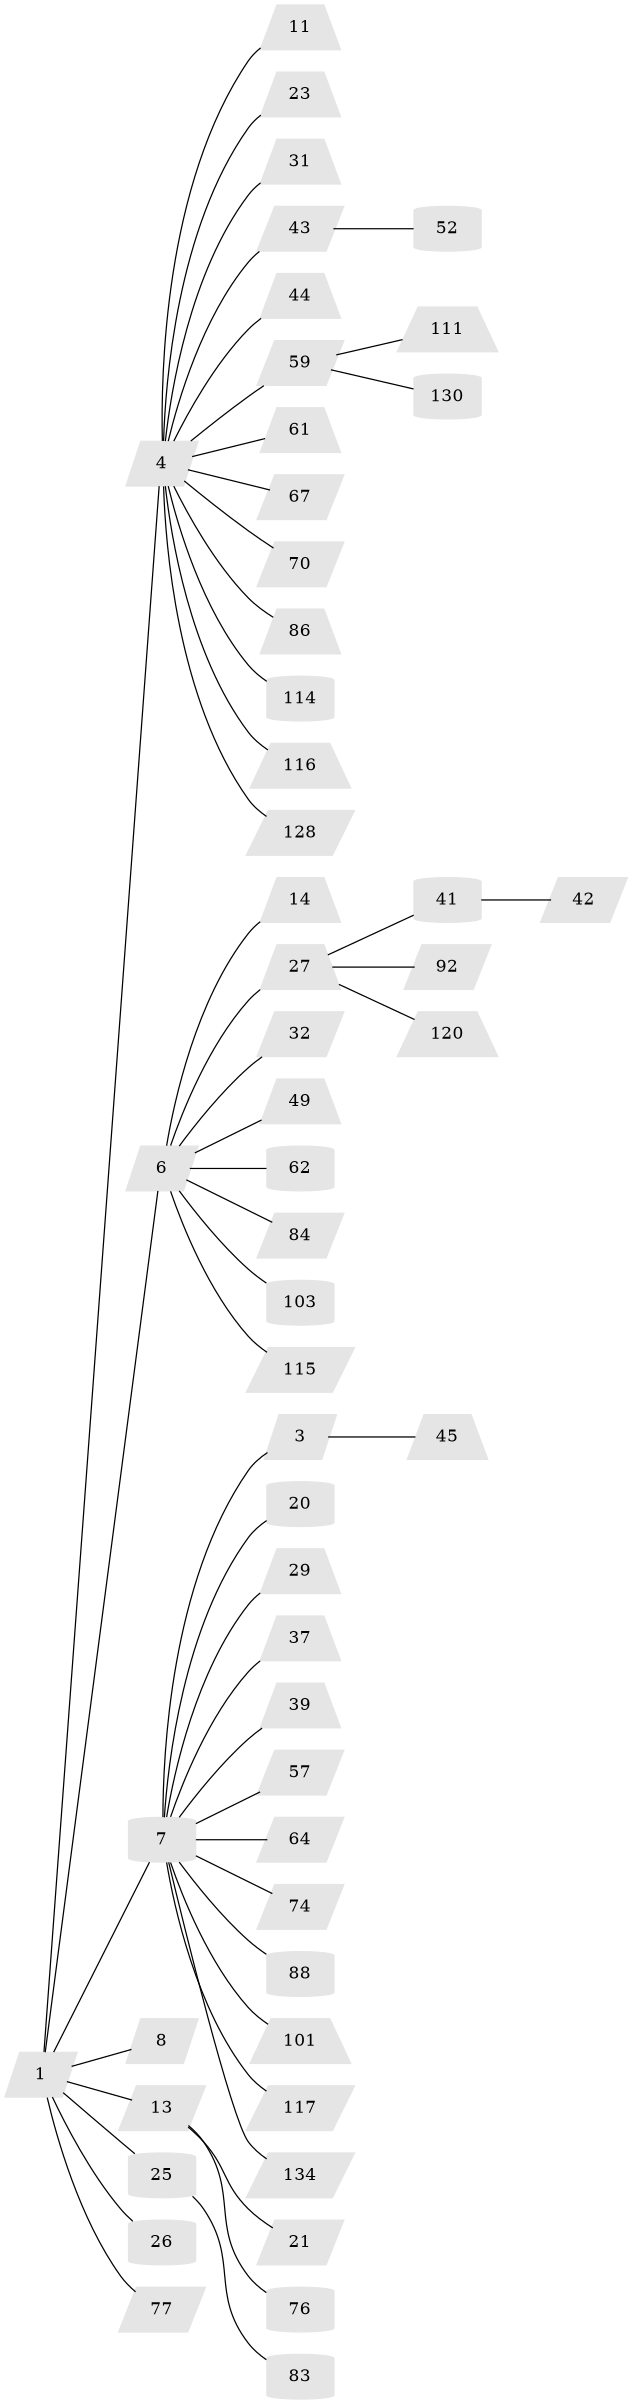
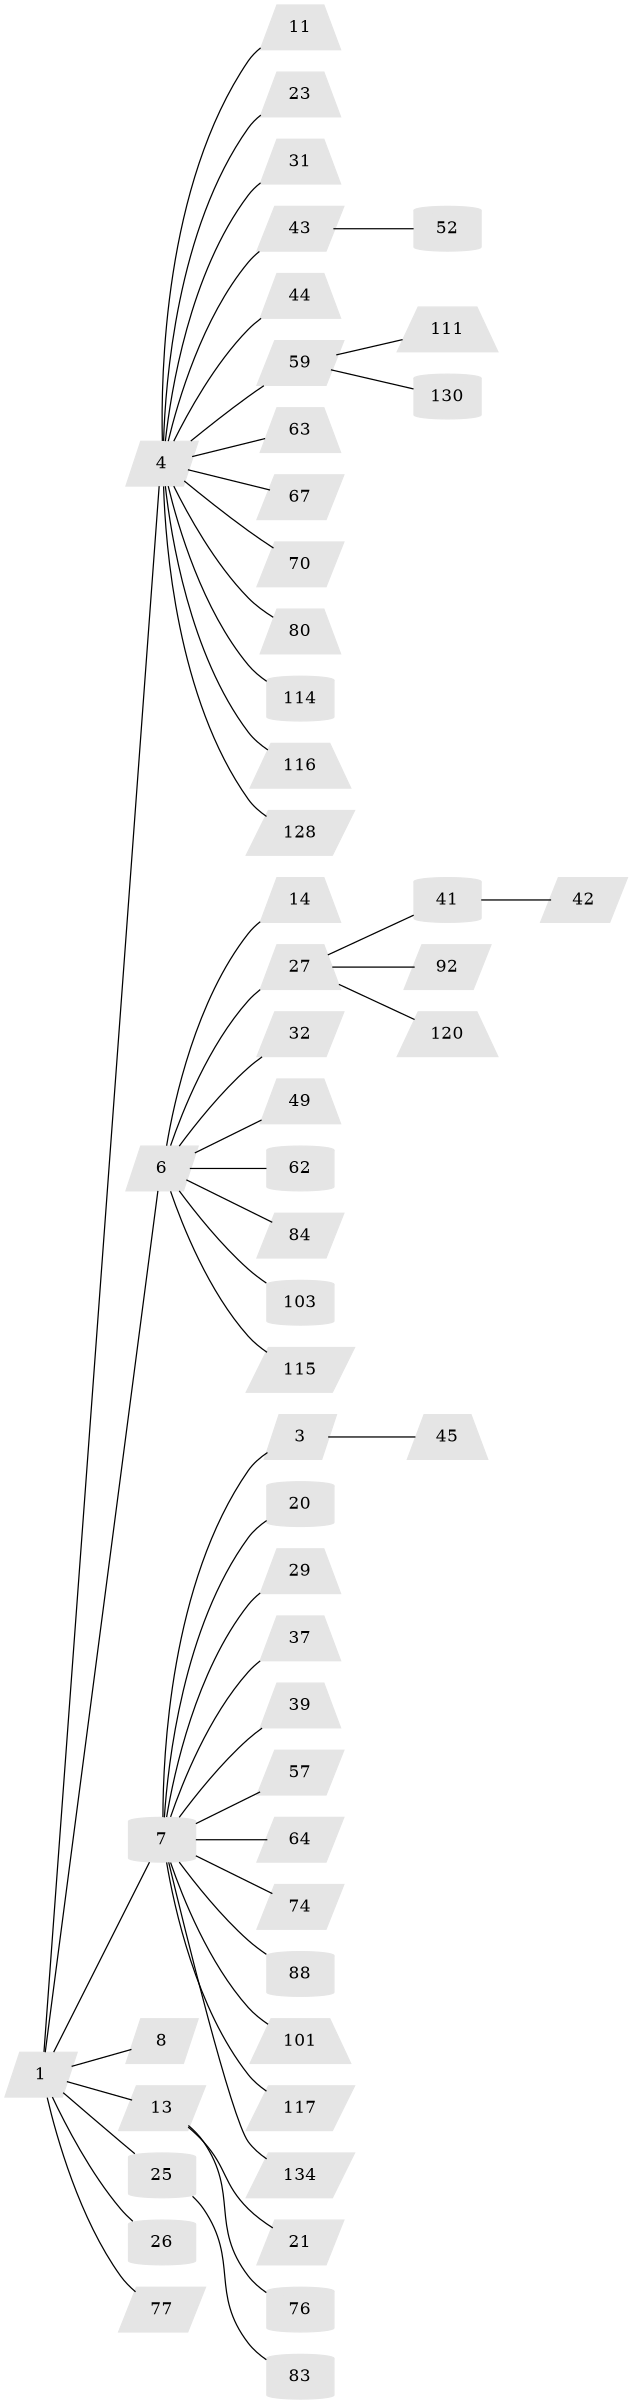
(300, 430) -> (300, 430)
(300, 631) -> (300, 631)
